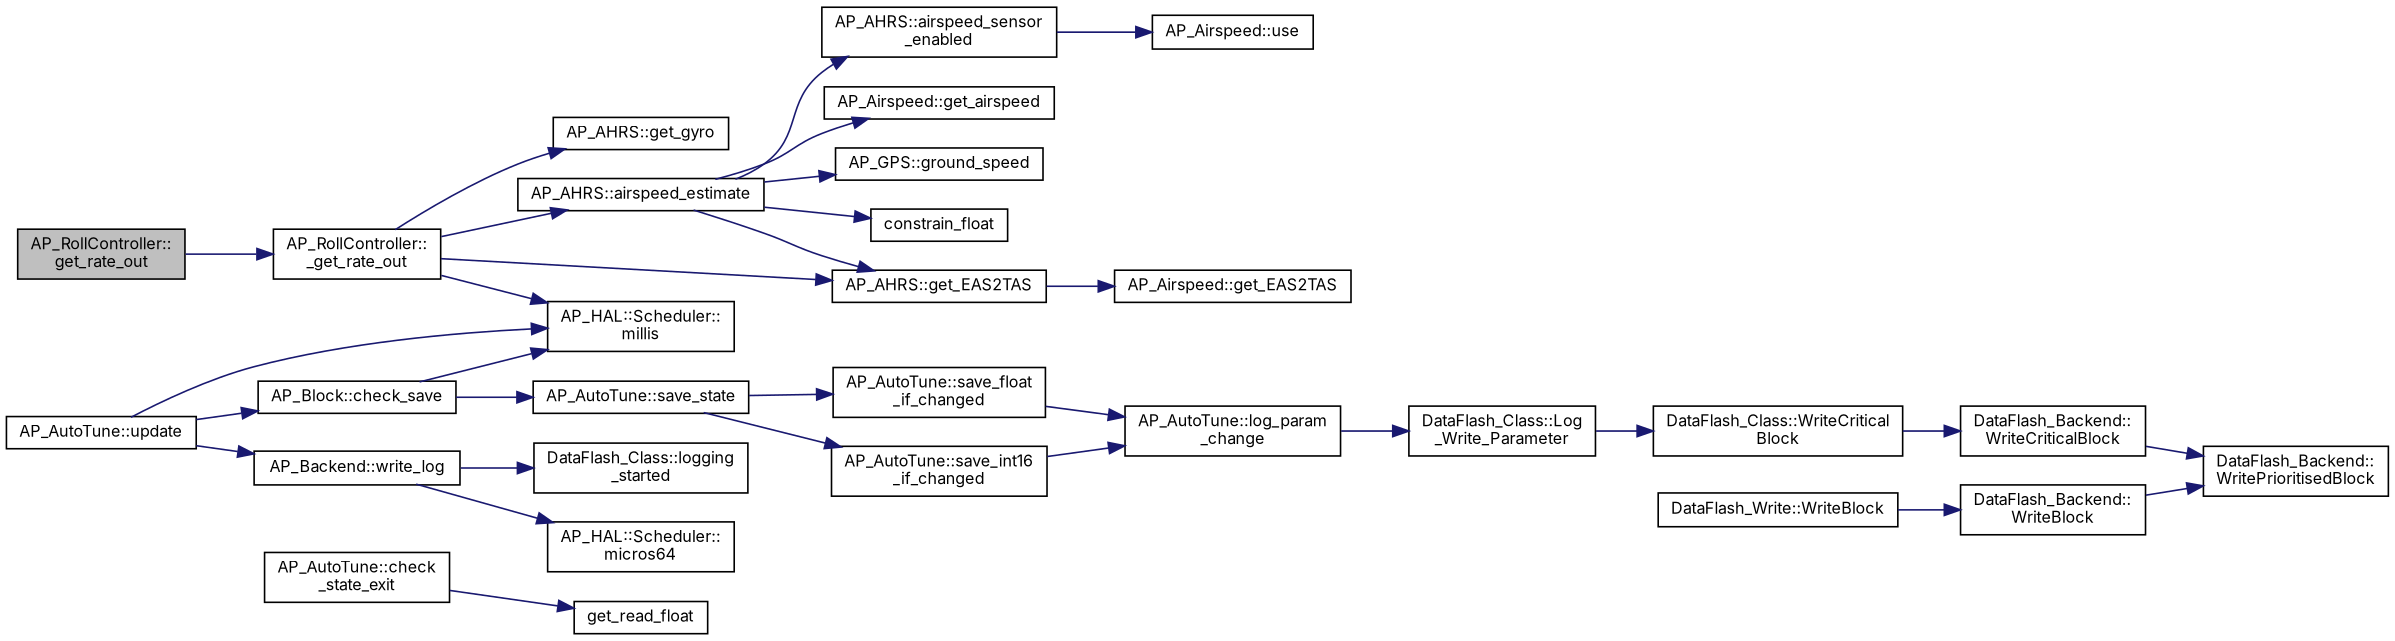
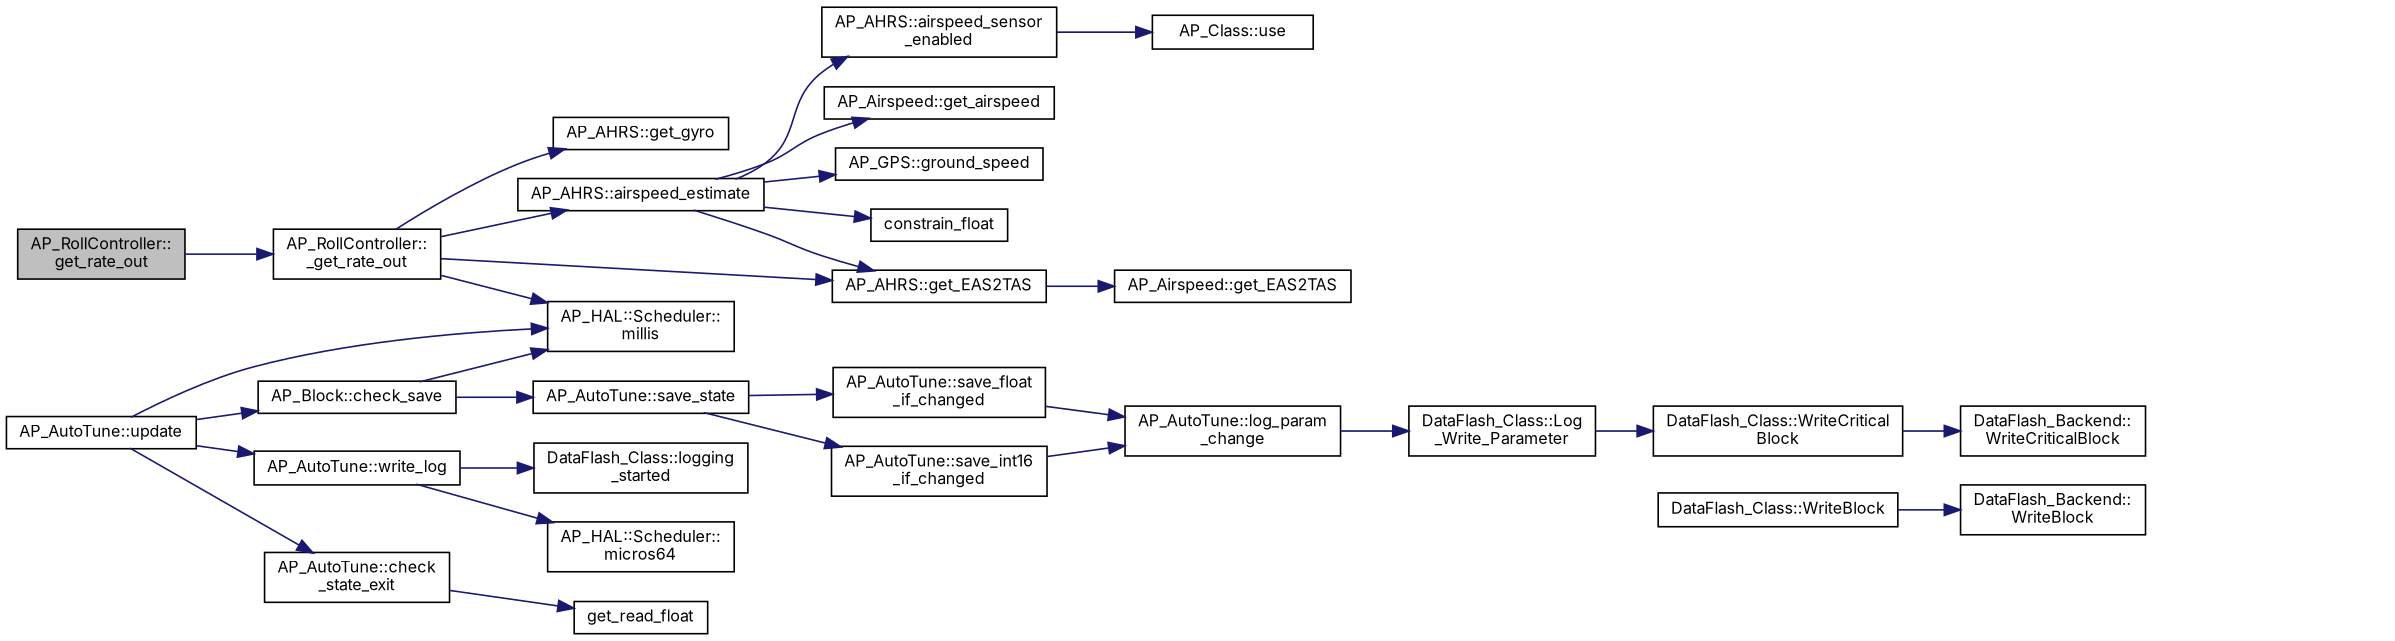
(1233, 32) -> (1233, 32)
(357, 468) -> (357, 468)
(2296, 471) -> none
none -> (214, 497)
(1778, 510) -> (1778, 510)
